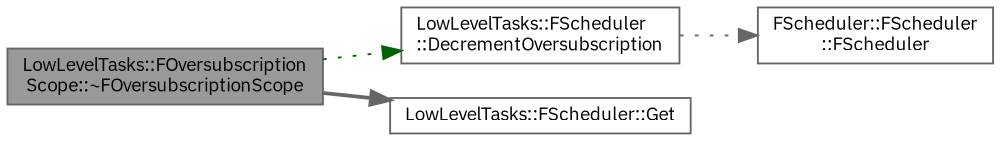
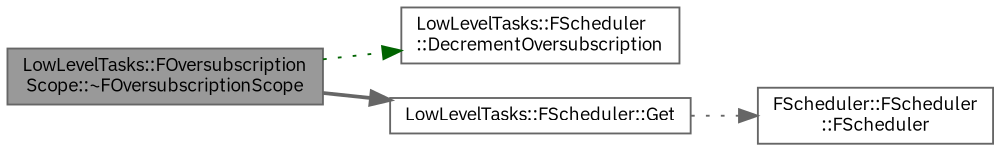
(709, 35) -> (715, 116)
